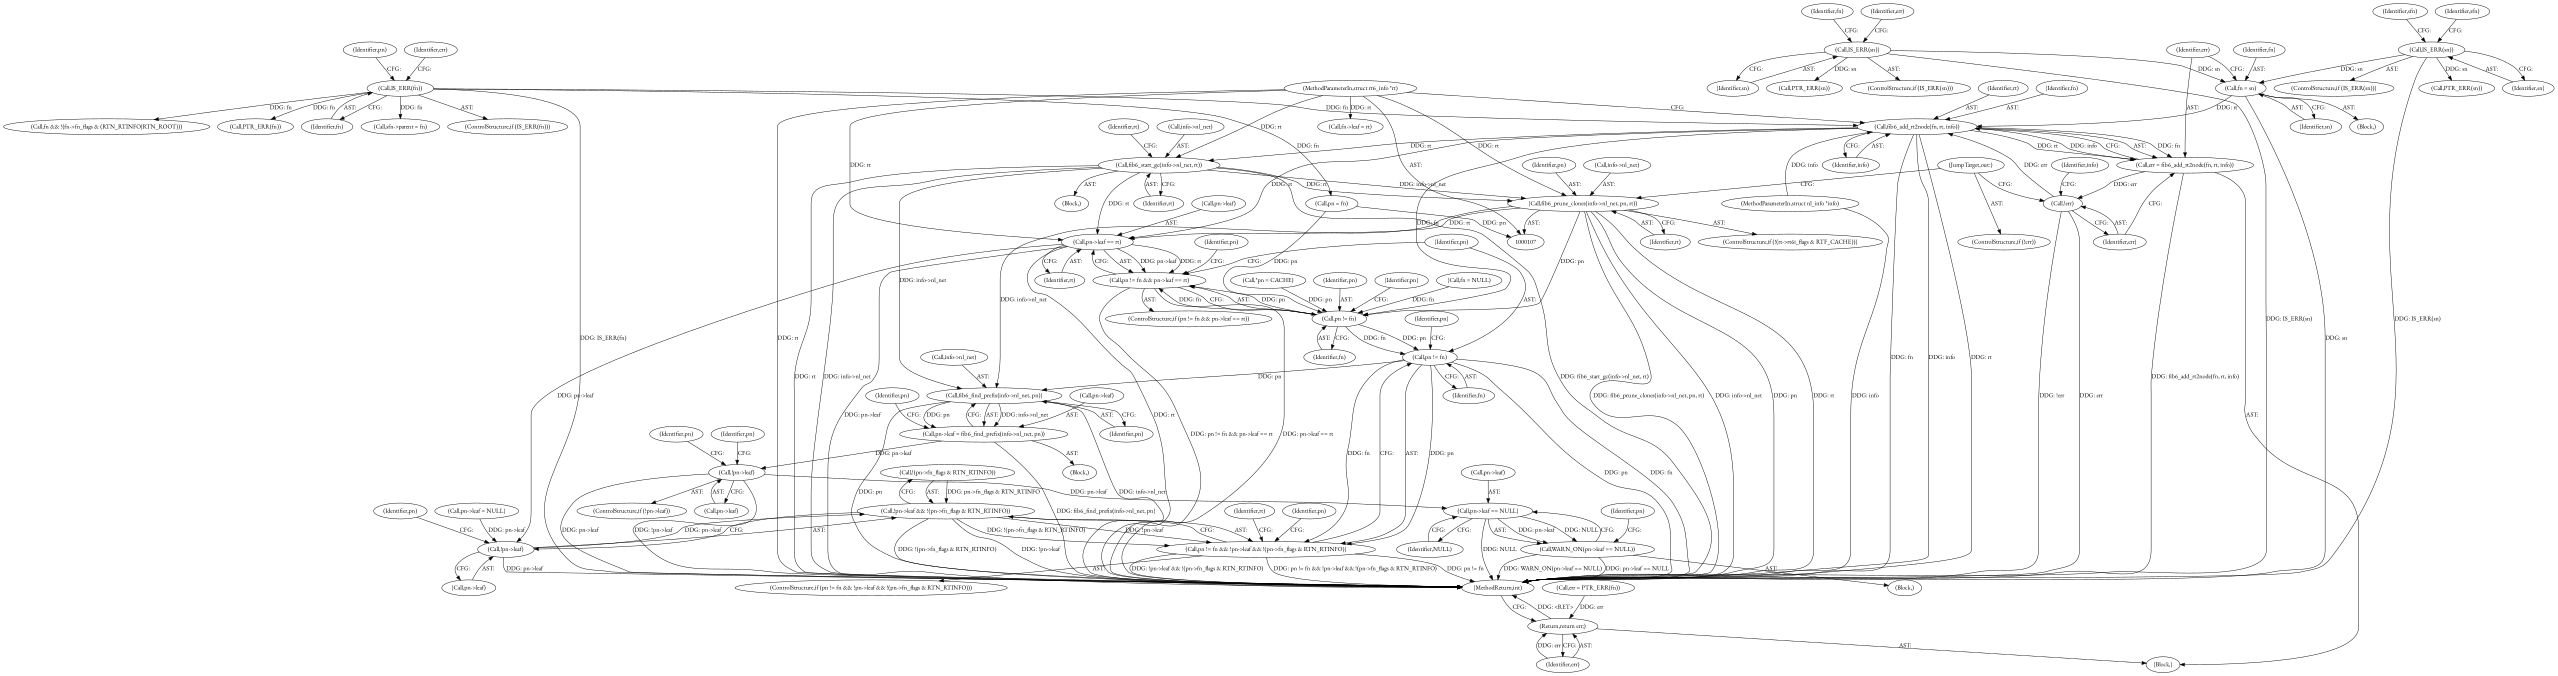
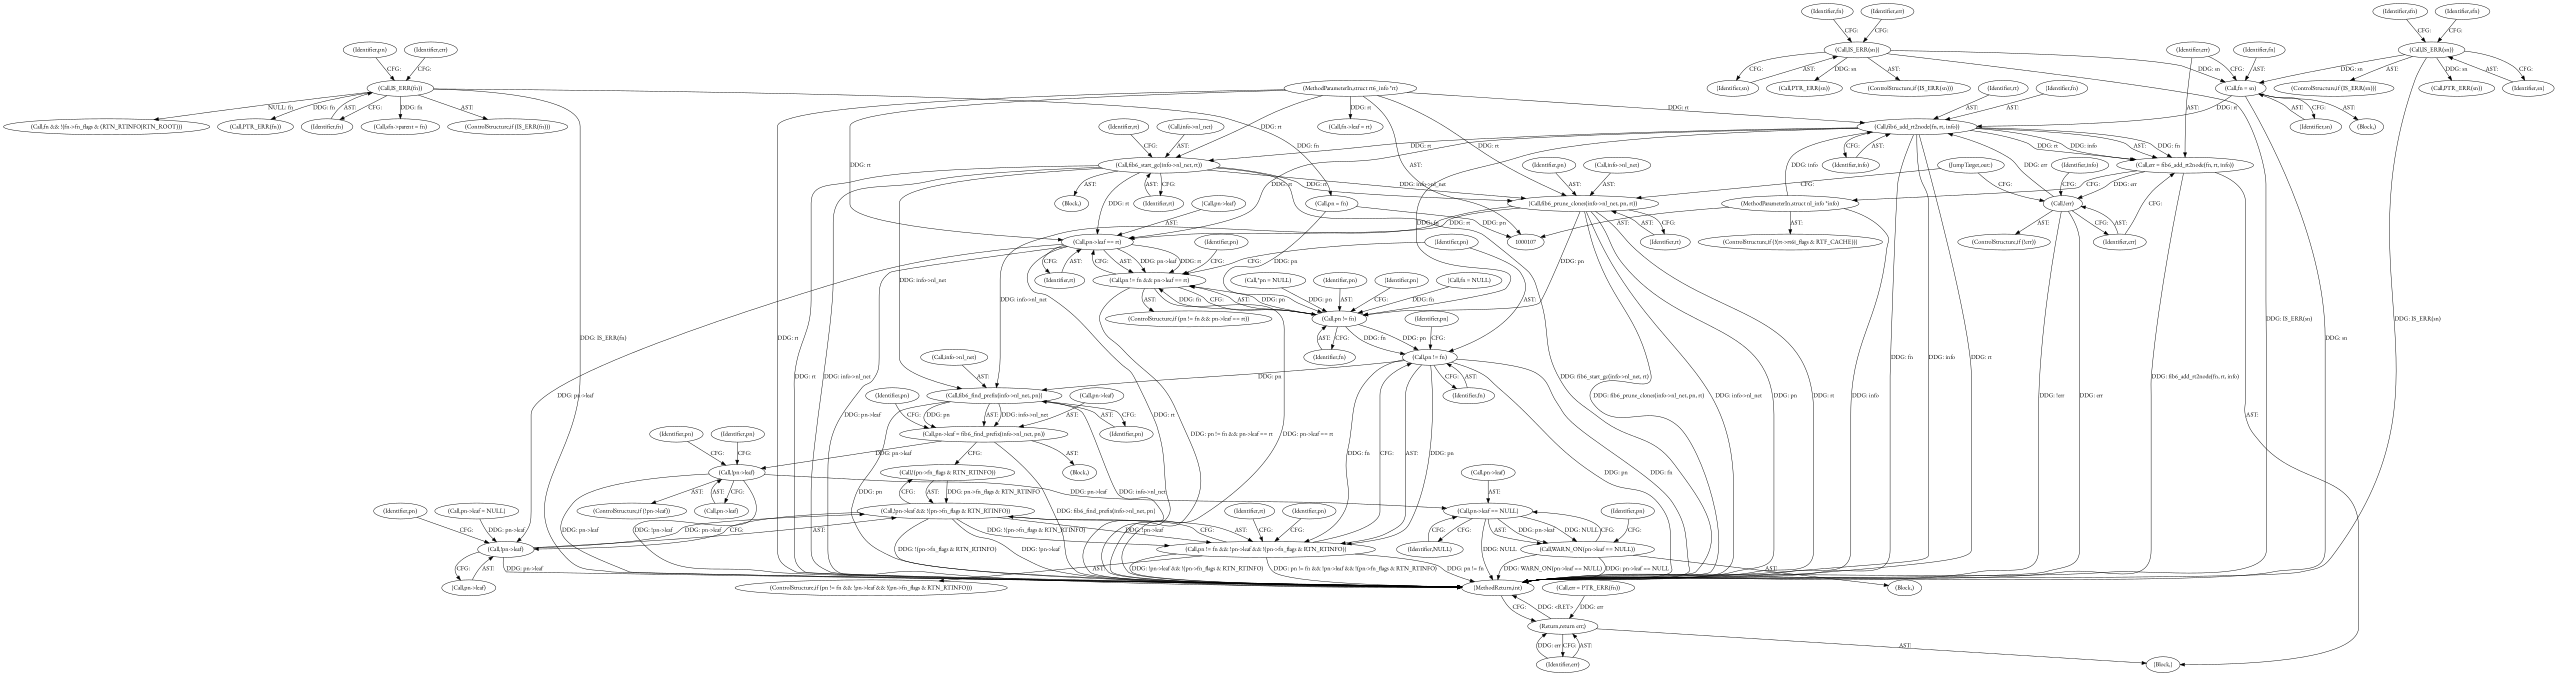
(1144, 98) -> none
(281, 108) -> (281, 108)
(1679, 108) -> (1679, 108)
(2074, 137) -> (1999, 193)
(1987, 202) -> (2036, 221)
(1529, 218) -> (1636, 217)
(1688, 221) -> (1790, 221)
(1268, 280) -> (1268, 280)
(967, 416) -> (967, 452)
